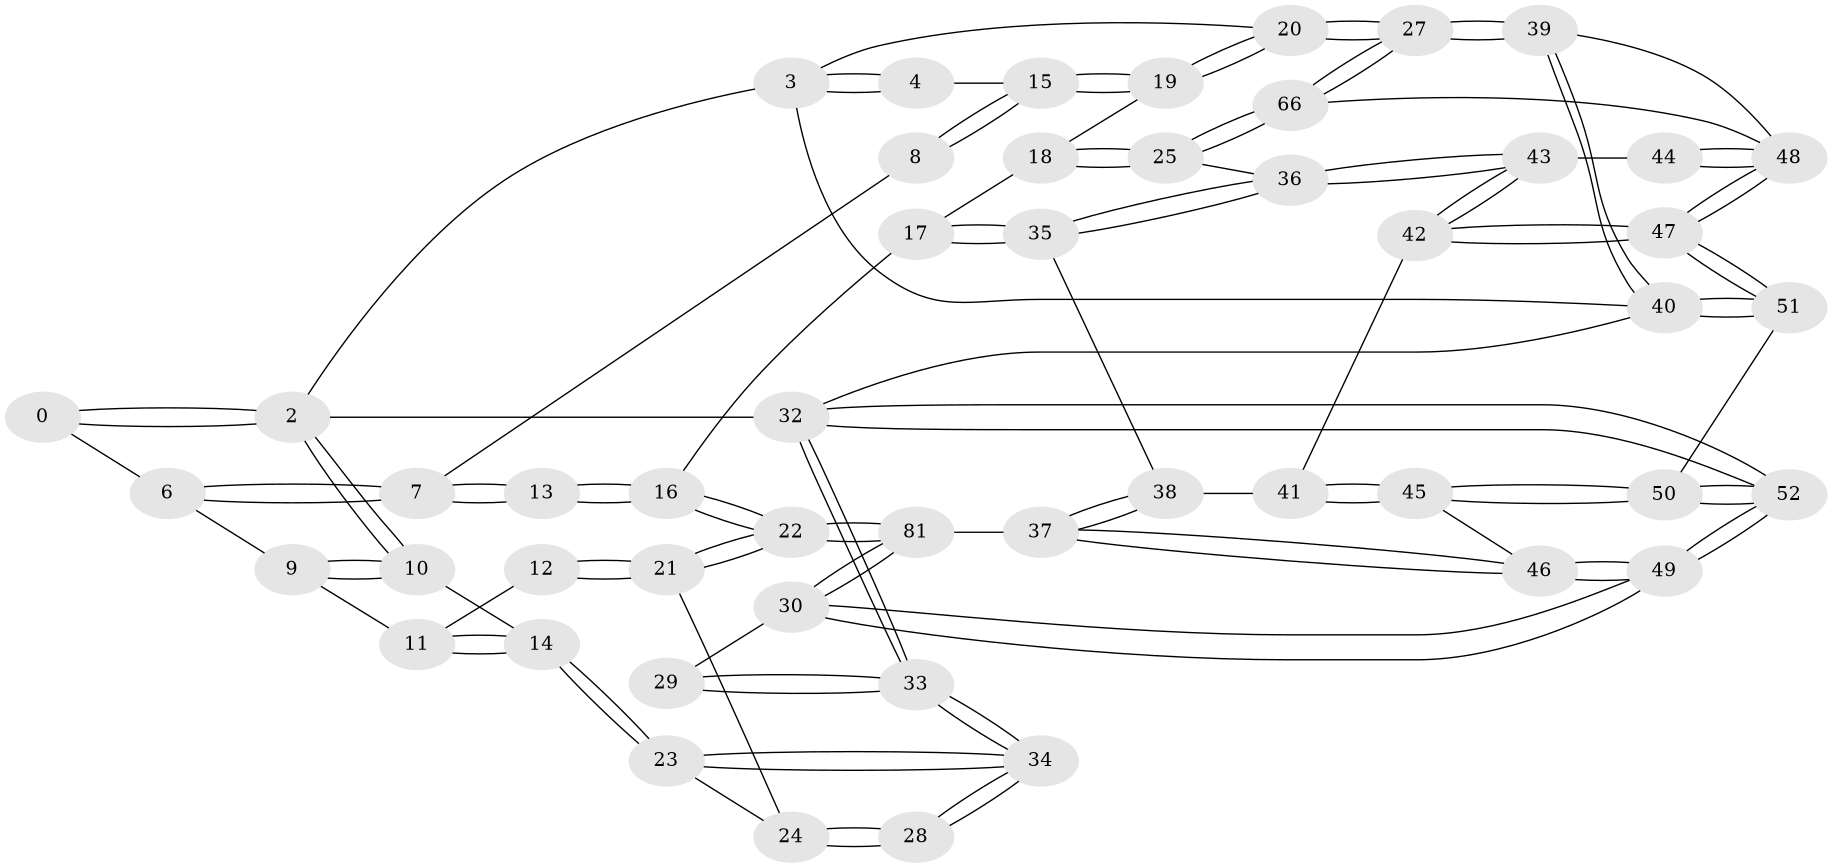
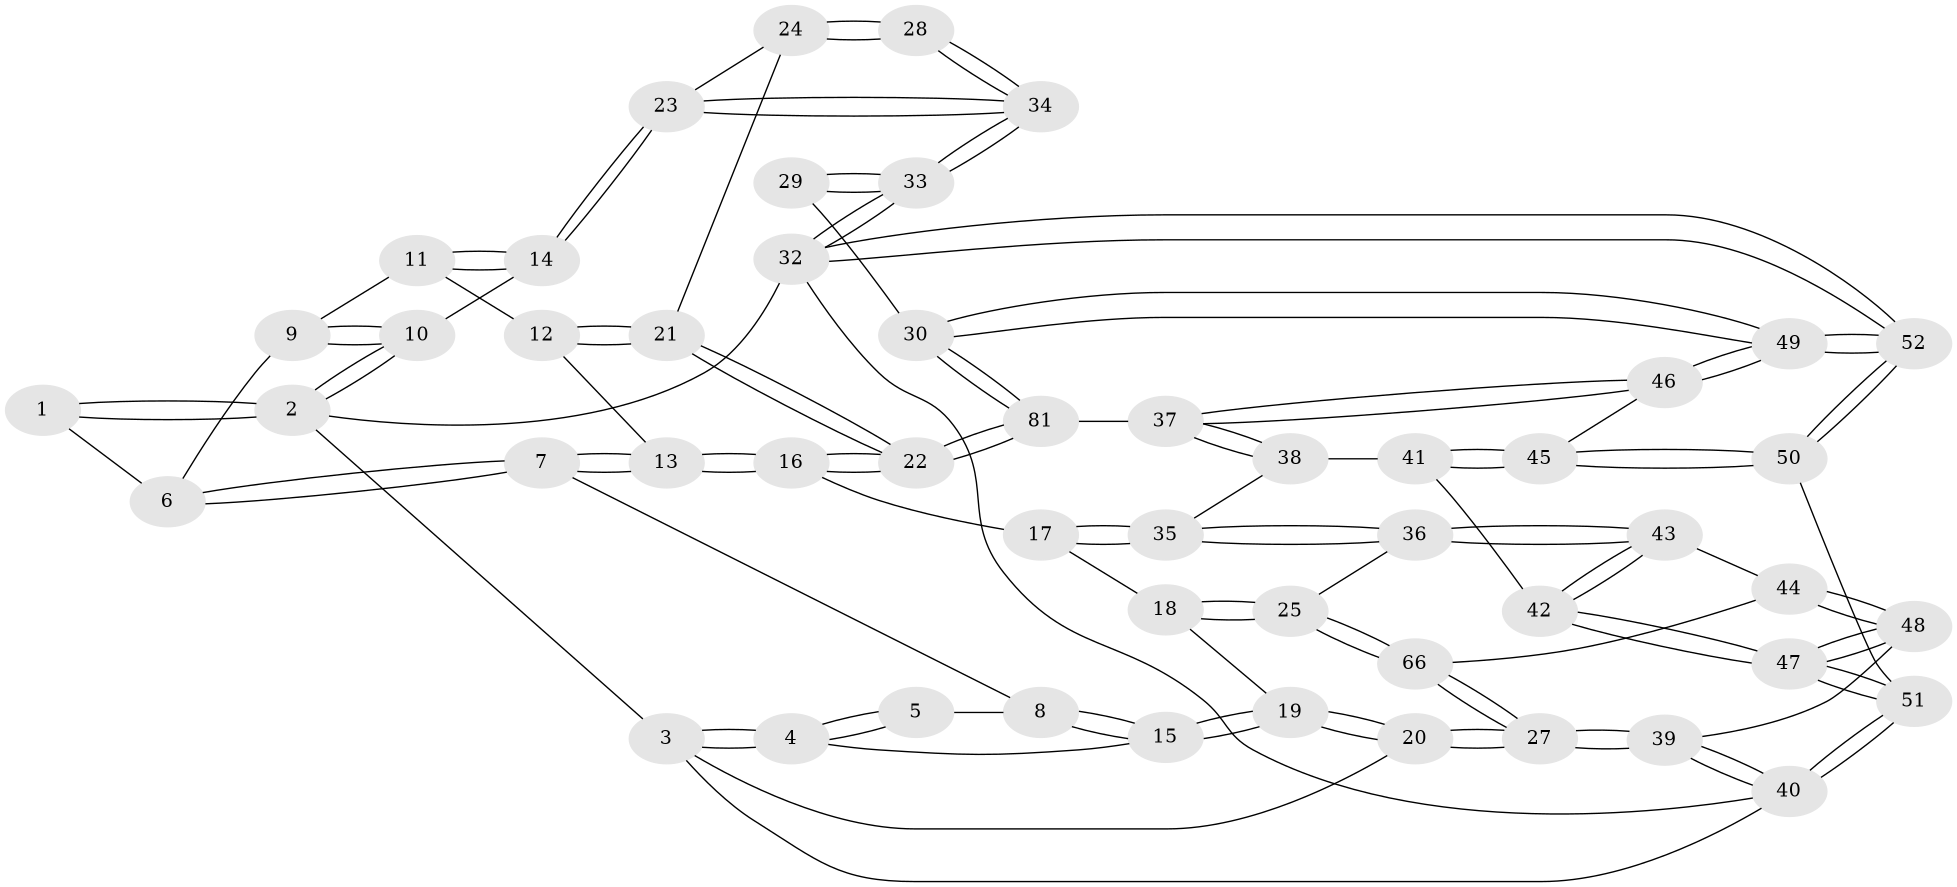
(1547, 100) -> (1606, 643)
none -> (605, 399)
(43, 417) -> (43, 410)
none -> (916, 712)
